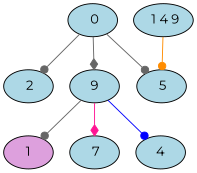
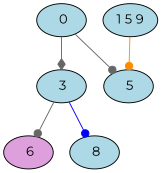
(163, 20) -> (130, 20)
(28, 86) -> none
(95, 86) -> (62, 86)
(28, 152) -> (28, 152)
(95, 152) -> none
(161, 152) -> (95, 152)
